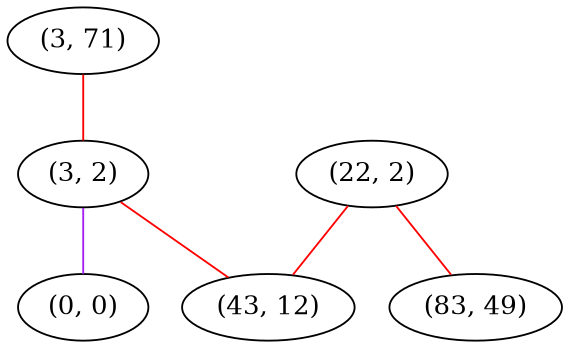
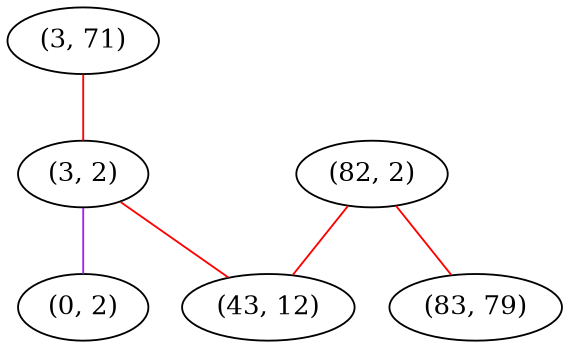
(372, 174) -> (372, 174)
(83, 307) -> (83, 307)
(476, 307) -> (476, 307)
